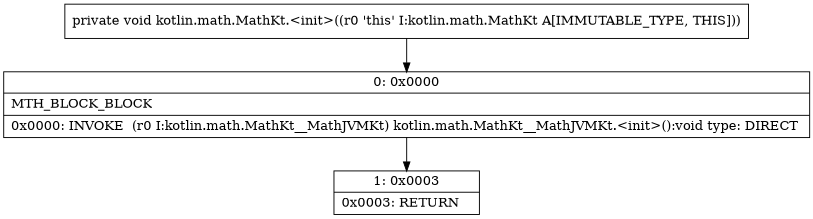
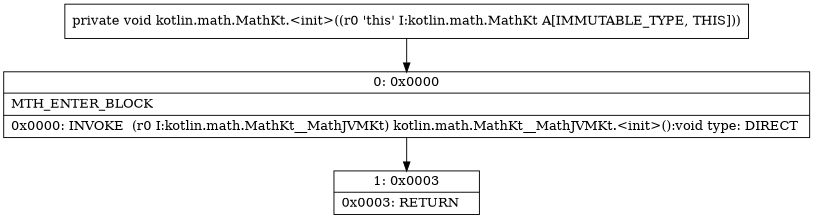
(82, 104) -> (82, 104)
